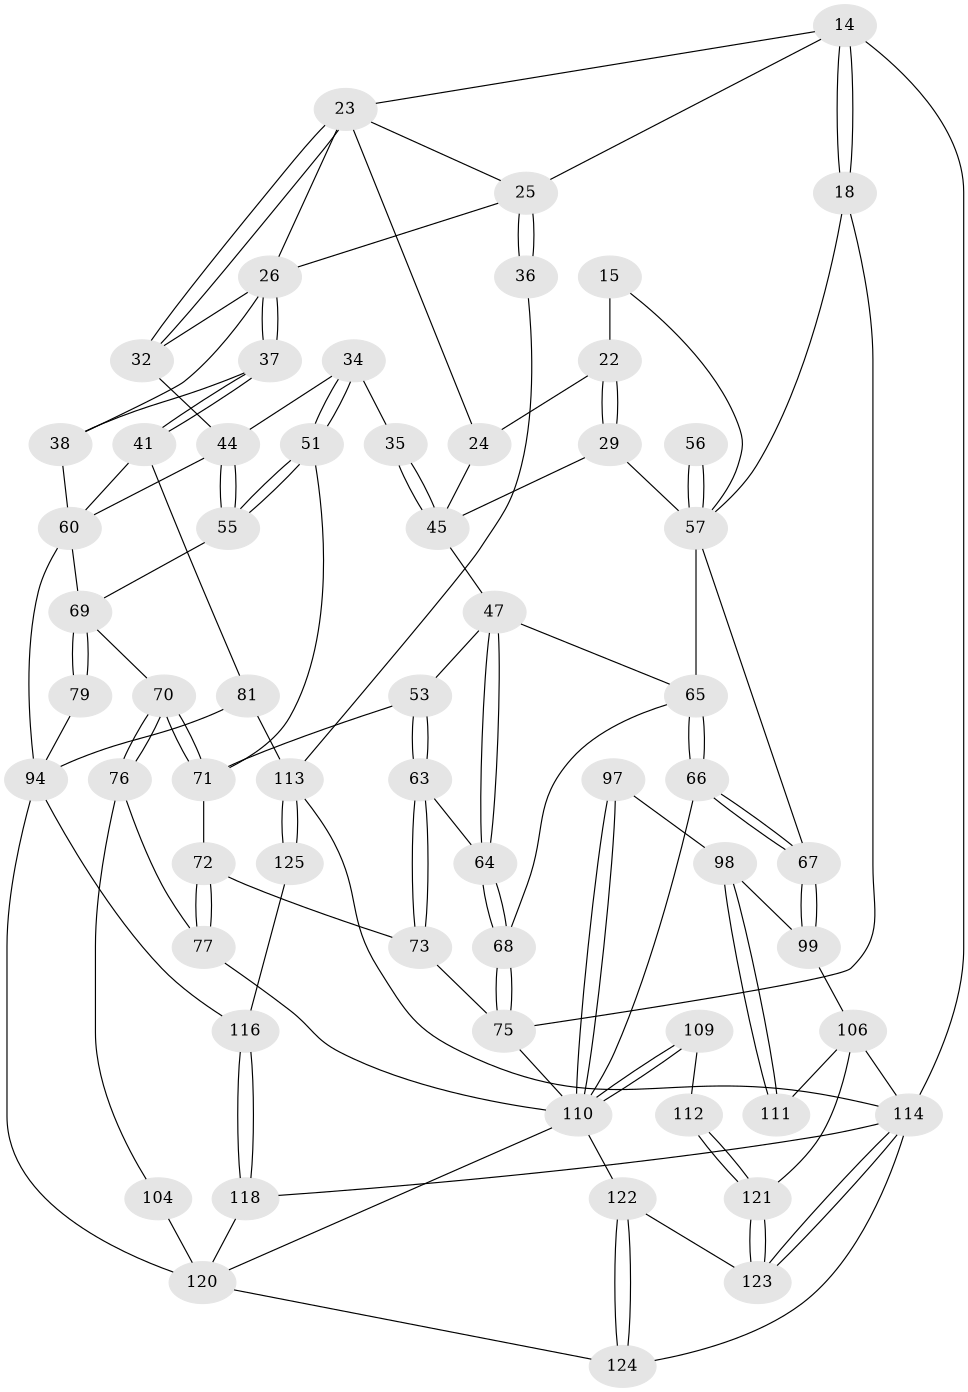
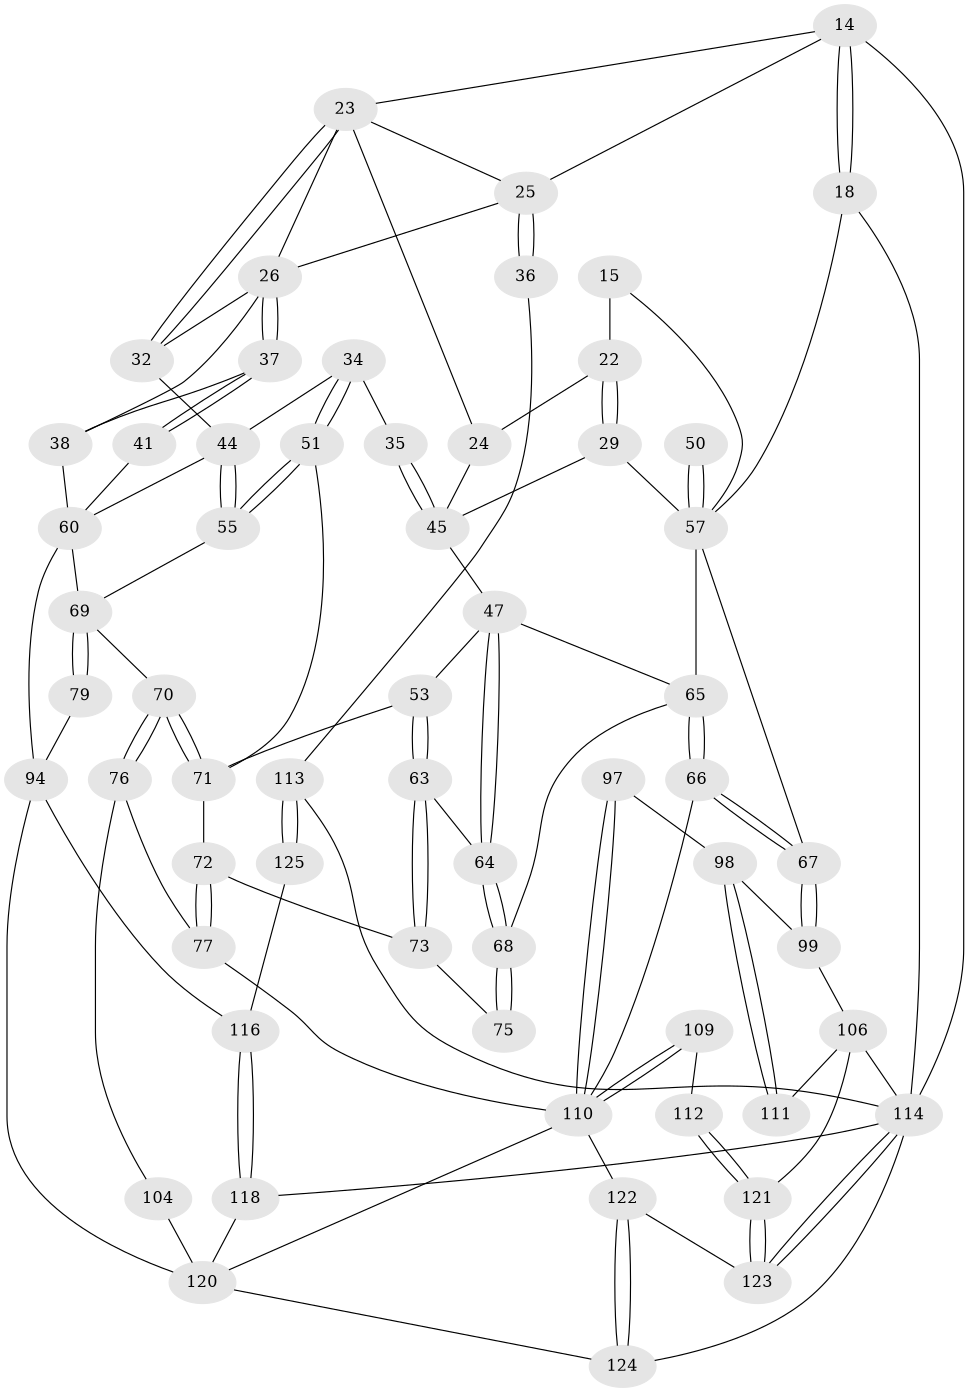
(696, 445) -> (696, 445)
(248, 696) -> none
(873, 755) -> (919, 646)
(541, 1073) -> none
